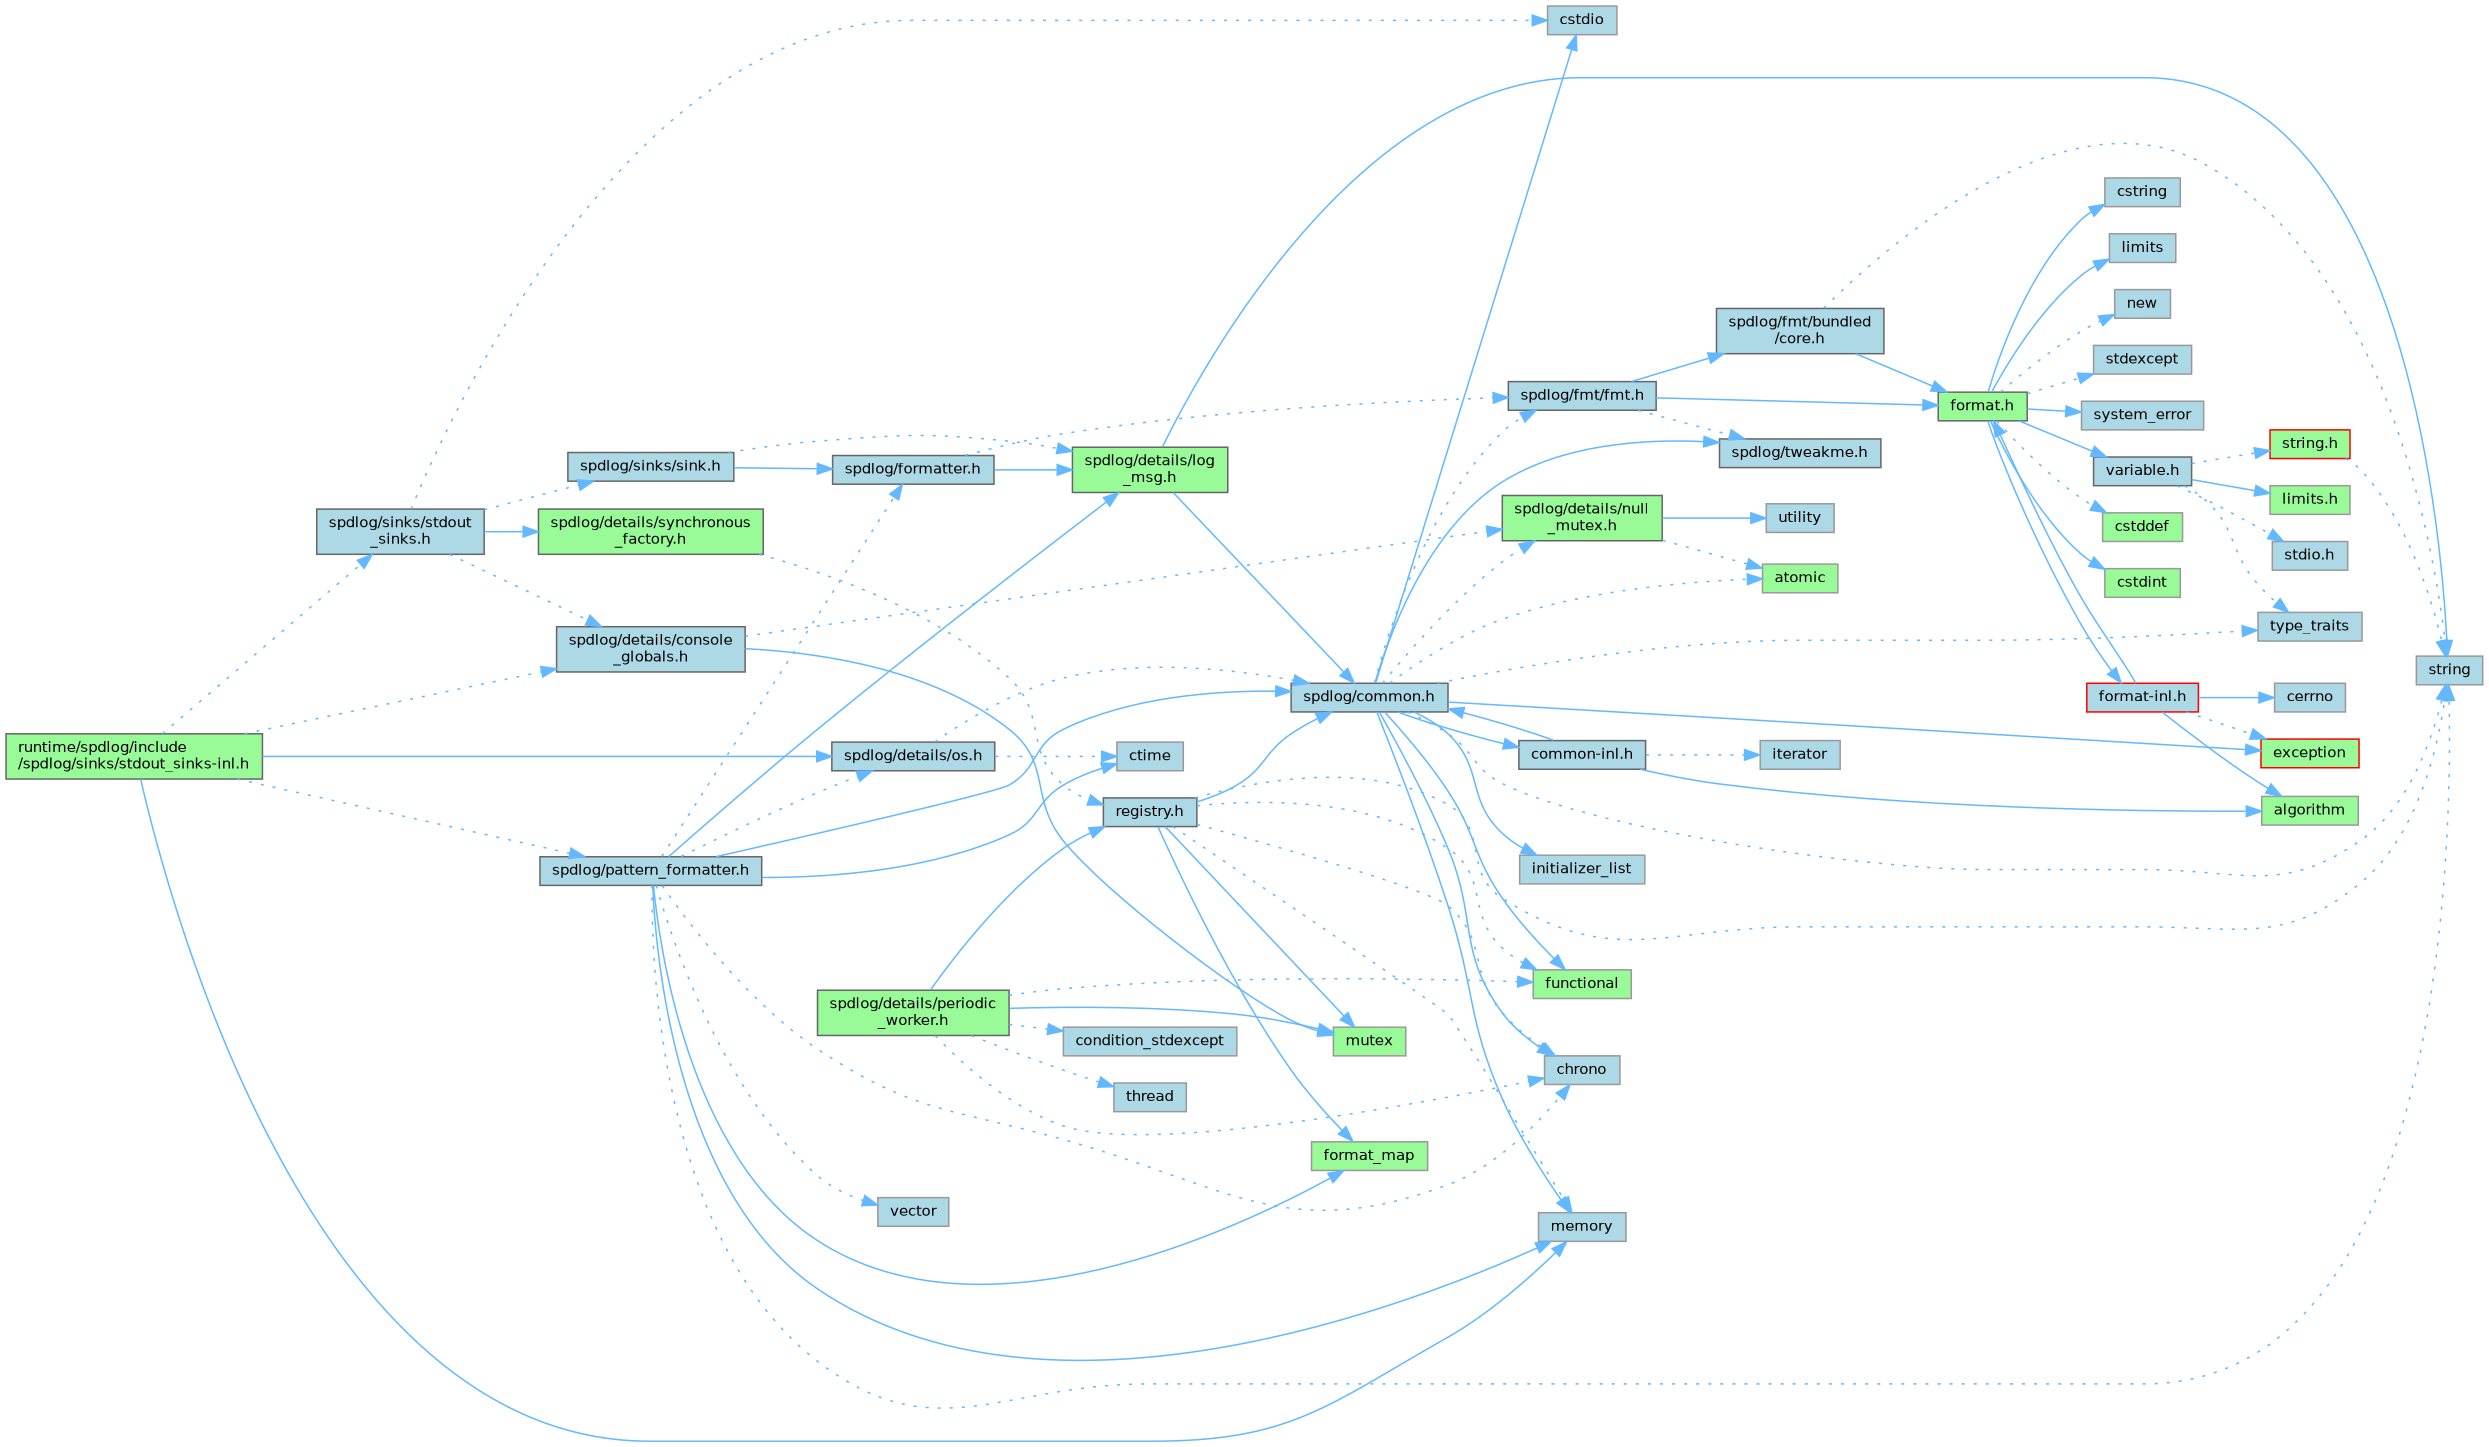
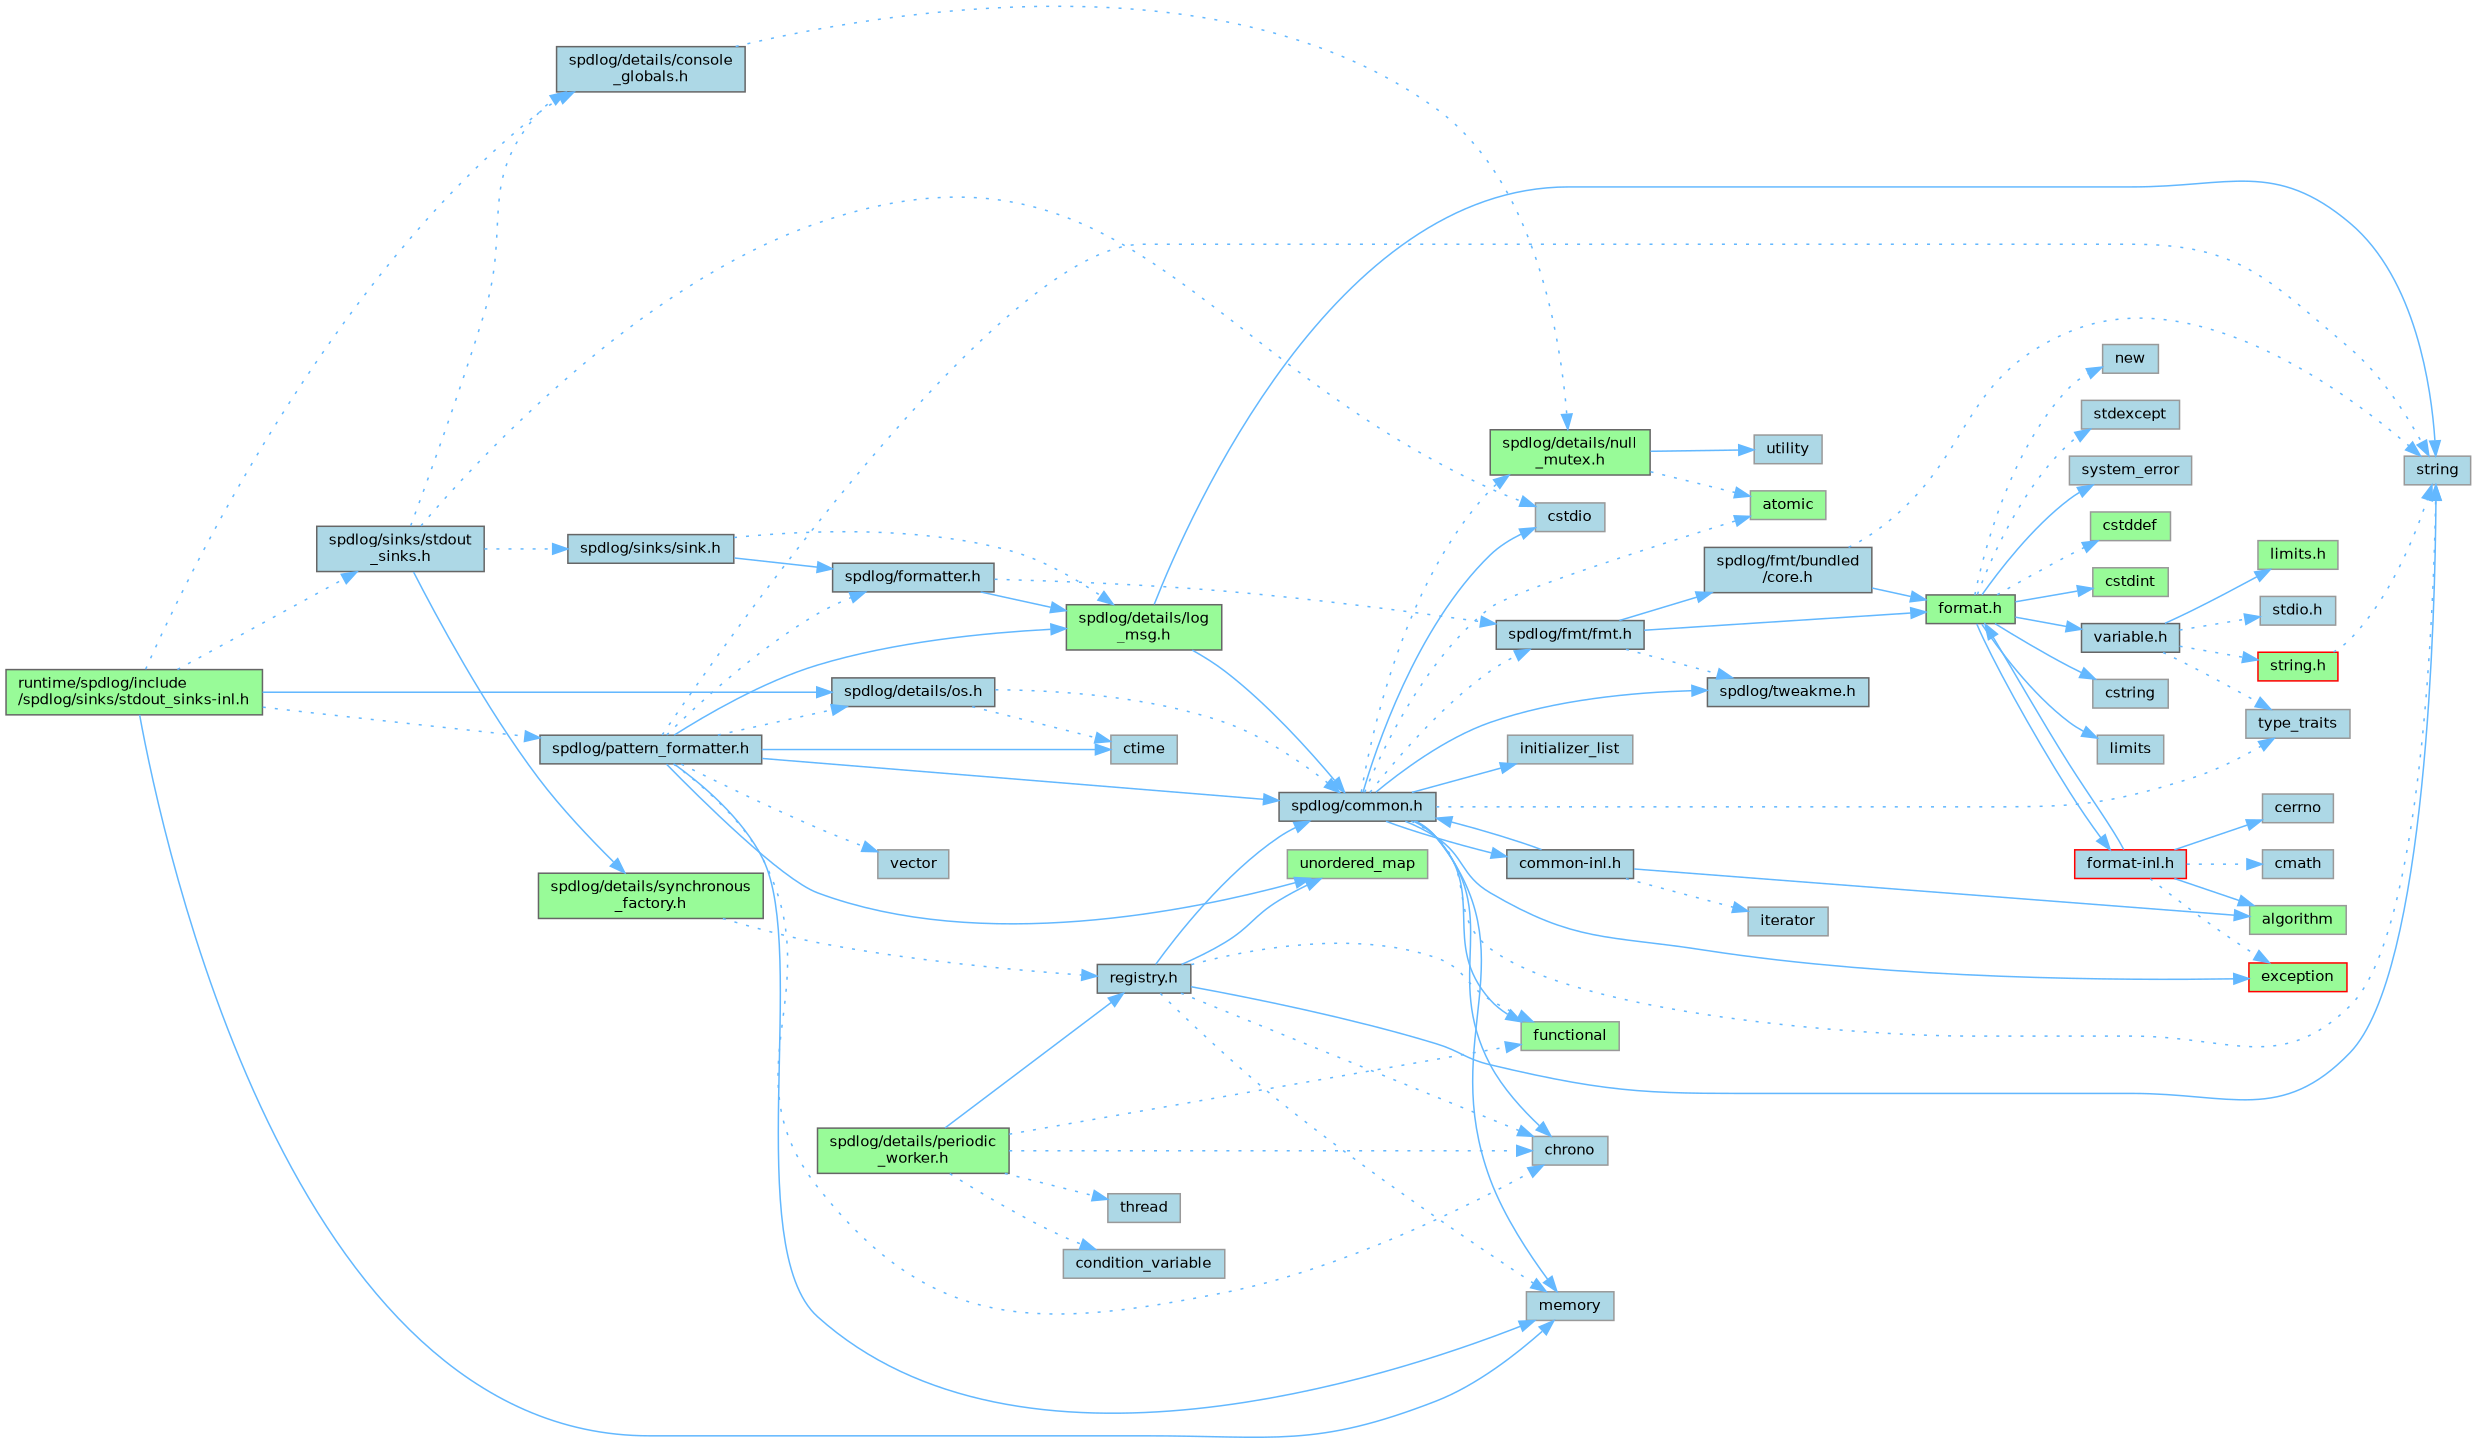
none -> (2298, 864)
(1850, 927) -> (2053, 1093)
(1150, 1042) -> (1144, 1264)
(1370, 1042) -> none
(1370, 1156) -> (1358, 864)
